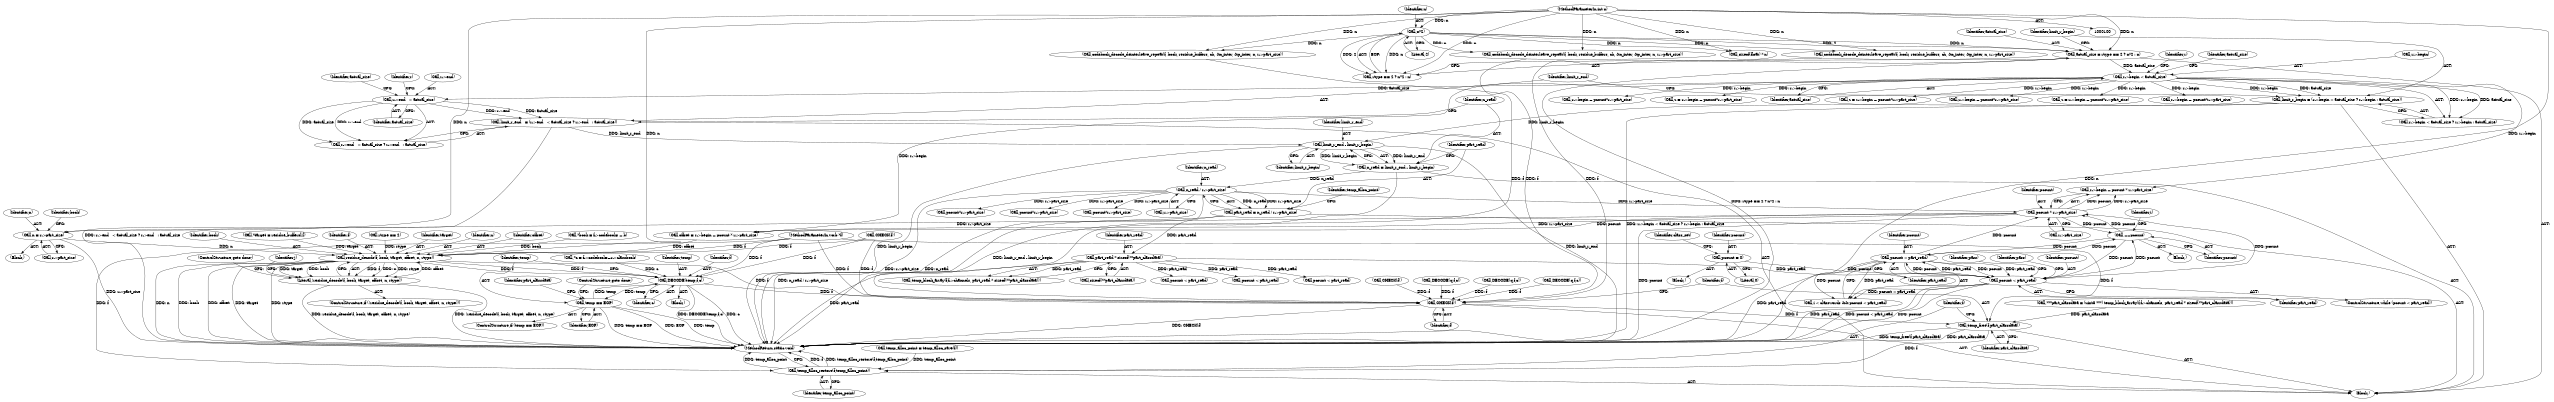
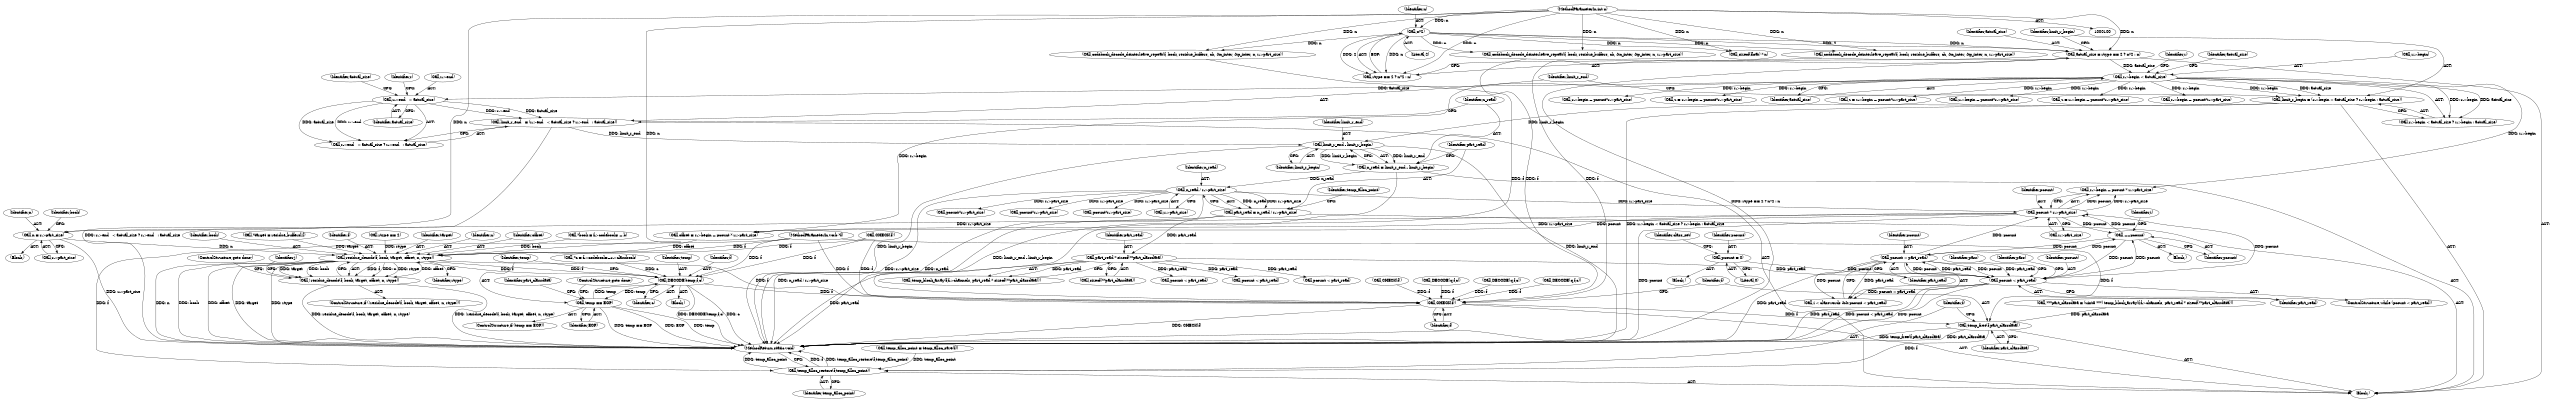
(1416, 42) -> none
(2155, 170) -> none
(349, 281) -> (349, 281)
none -> (448, 281)
